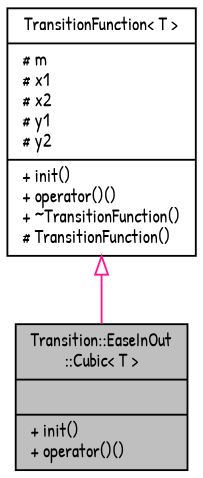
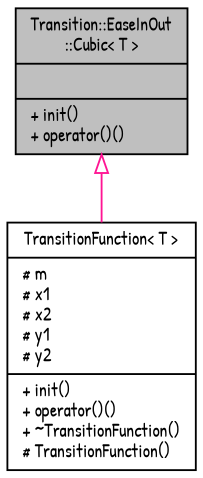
(102, 299) -> (102, 198)
